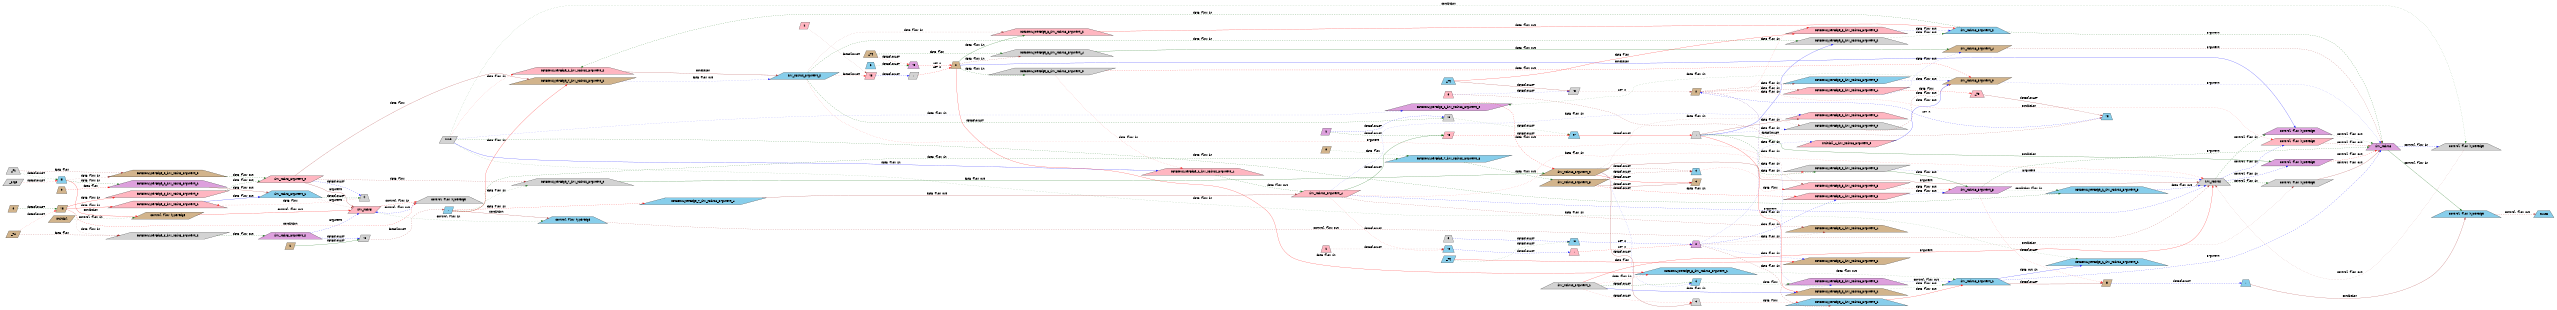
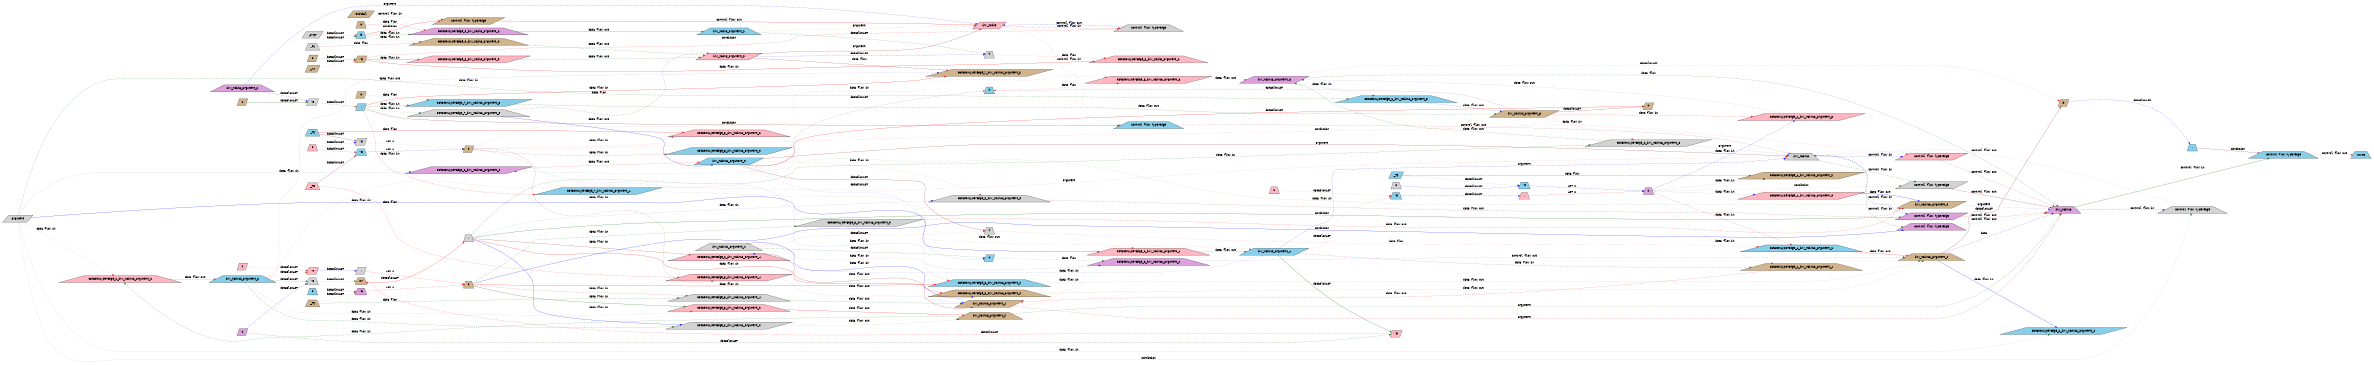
(1922, 30) -> none
(1977, 30) -> (989, 316)
(1847, 41) -> (729, 326)
(1521, 50) -> (874, 302)
(703, 71) -> (195, 278)
(804, 76) -> (242, 279)
(694, 81) -> (526, 77)
(1922, 81) -> none
(1934, 91) -> (484, 265)
(1111, 132) -> (1079, 284)
(1574, 135) -> (361, 281)
(448, 140) -> (18, 219)
(1847, 144) -> (1801, 196)
(2213, 151) -> (1648, 74)
(1577, 155) -> (1585, 128)
(1574, 172) -> (729, 161)
(1927, 176) -> (1447, 130)
(420, 181) -> (625, 114)
(1081, 181) -> (615, 130)
(2029, 189) -> (1322, 85)
(2177, 189) -> (1463, 107)
(1326, 194) -> (1274, 252)
(1029, 195) -> (933, 240)
(231, 199) -> none
(168, 236) -> none
(1916, 252) -> none
(2213, 256) -> (1984, 234)
(2107, 262) -> (2063, 331)
(2029, 270) -> (1984, 280)
none -> (861, 280)
(1977, 282) -> (1931, 257)
none -> (1397, 297)
